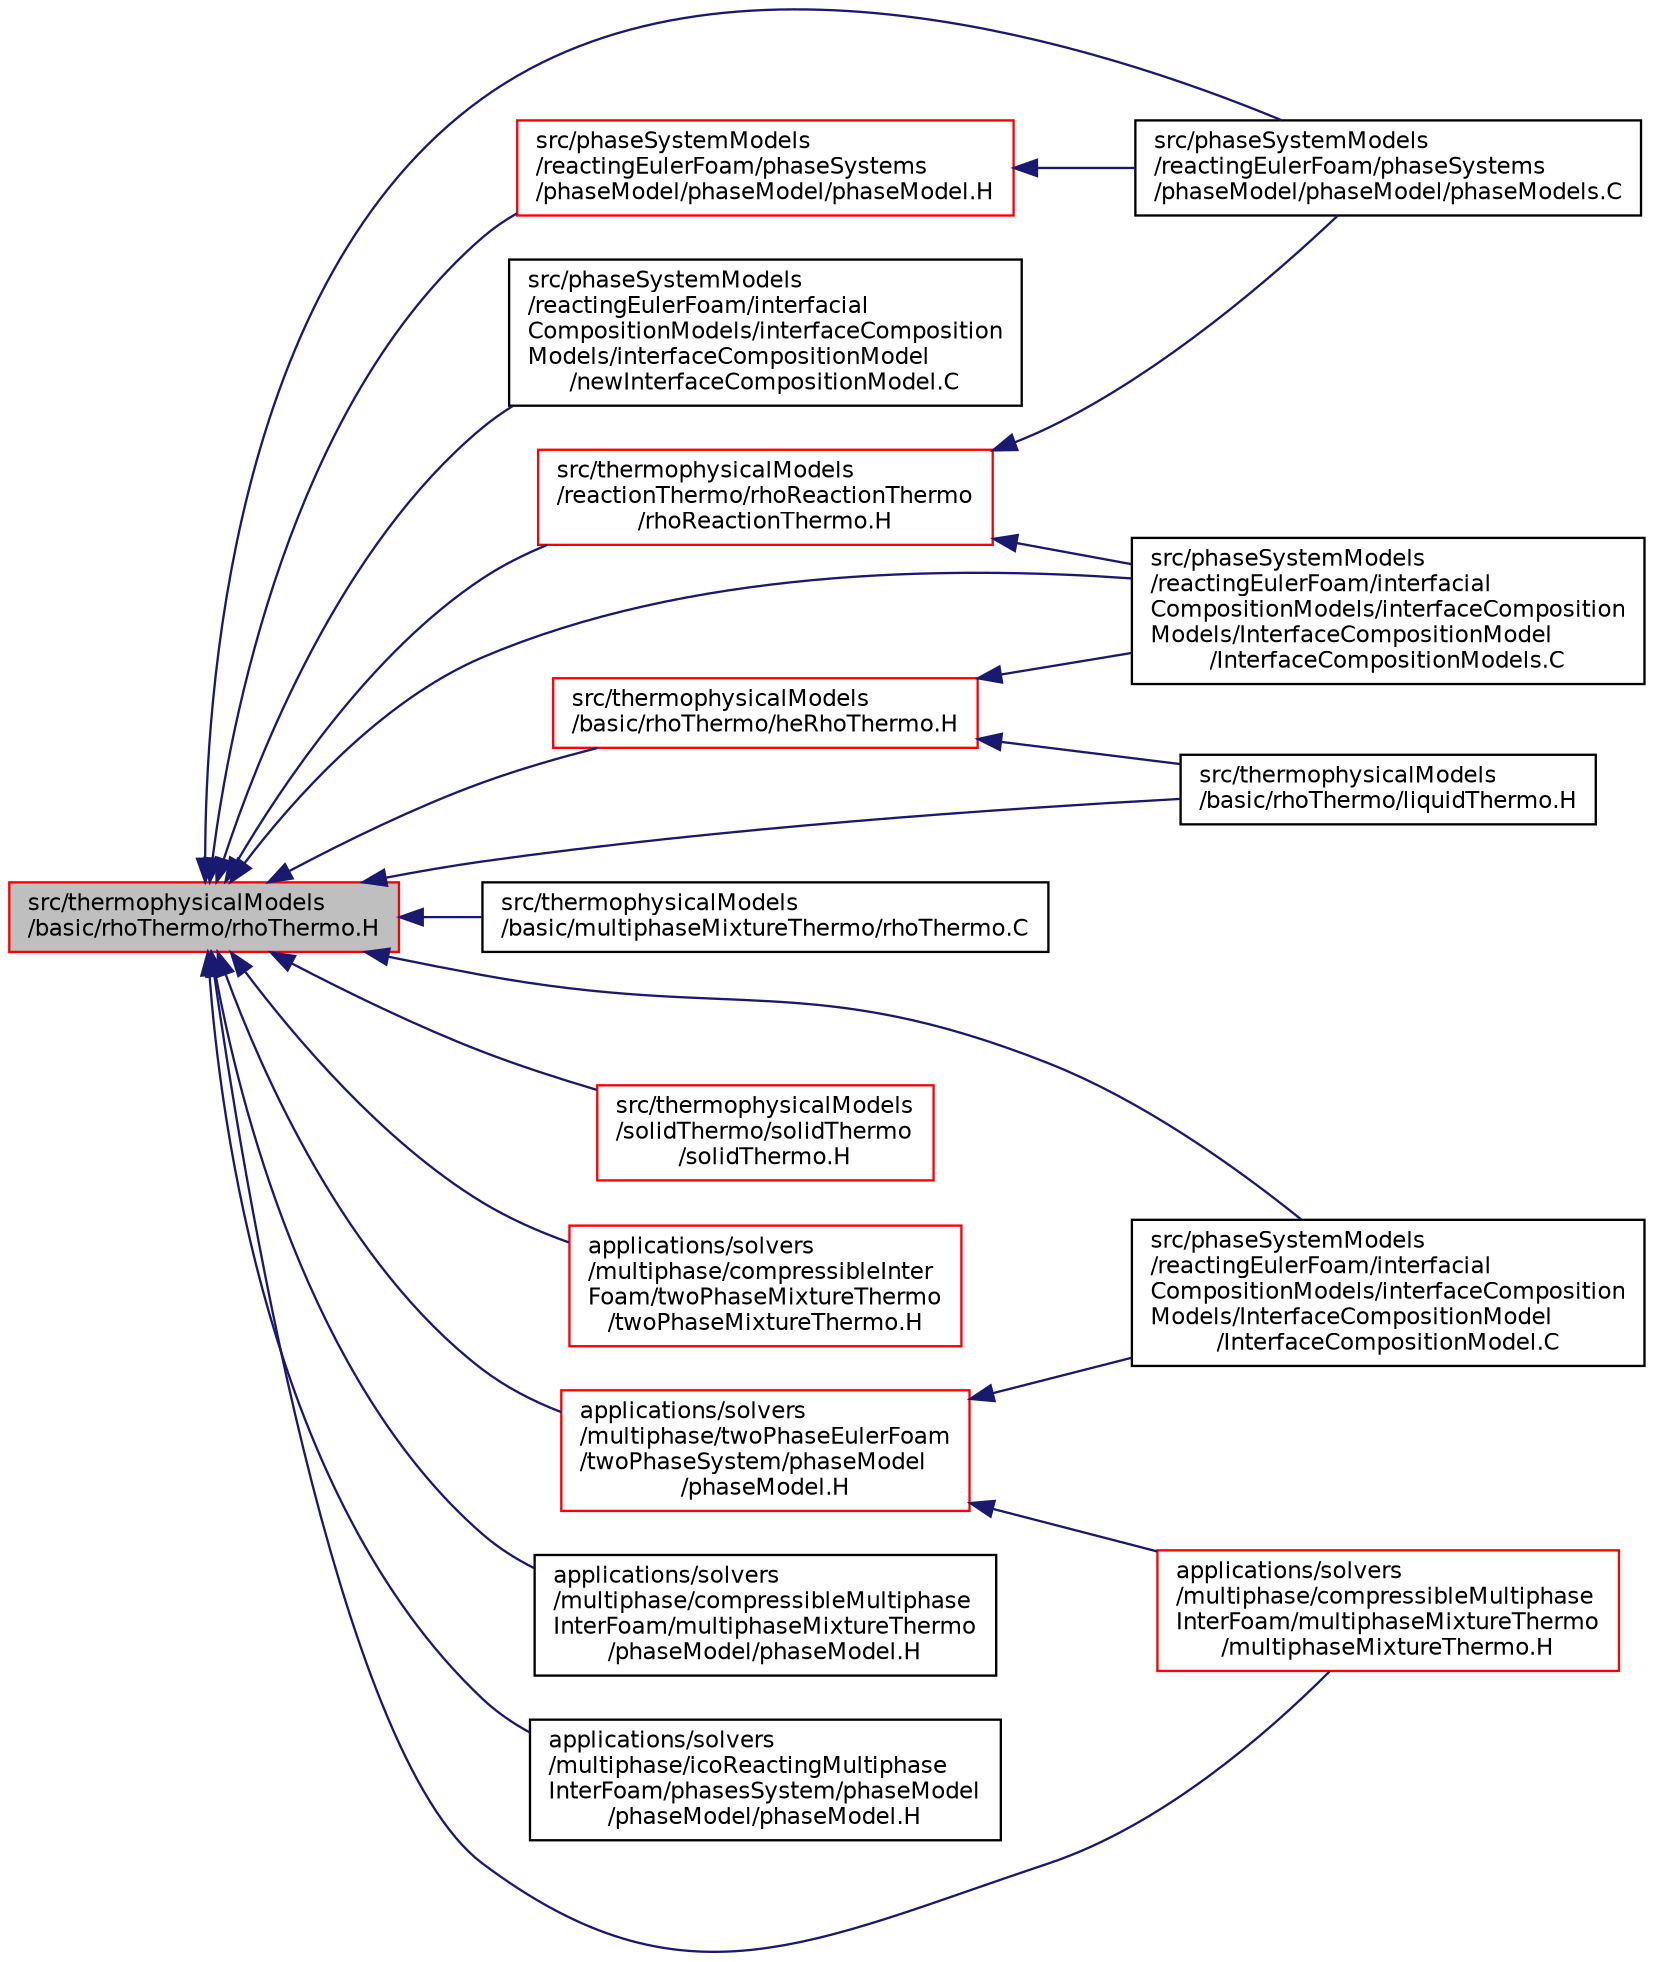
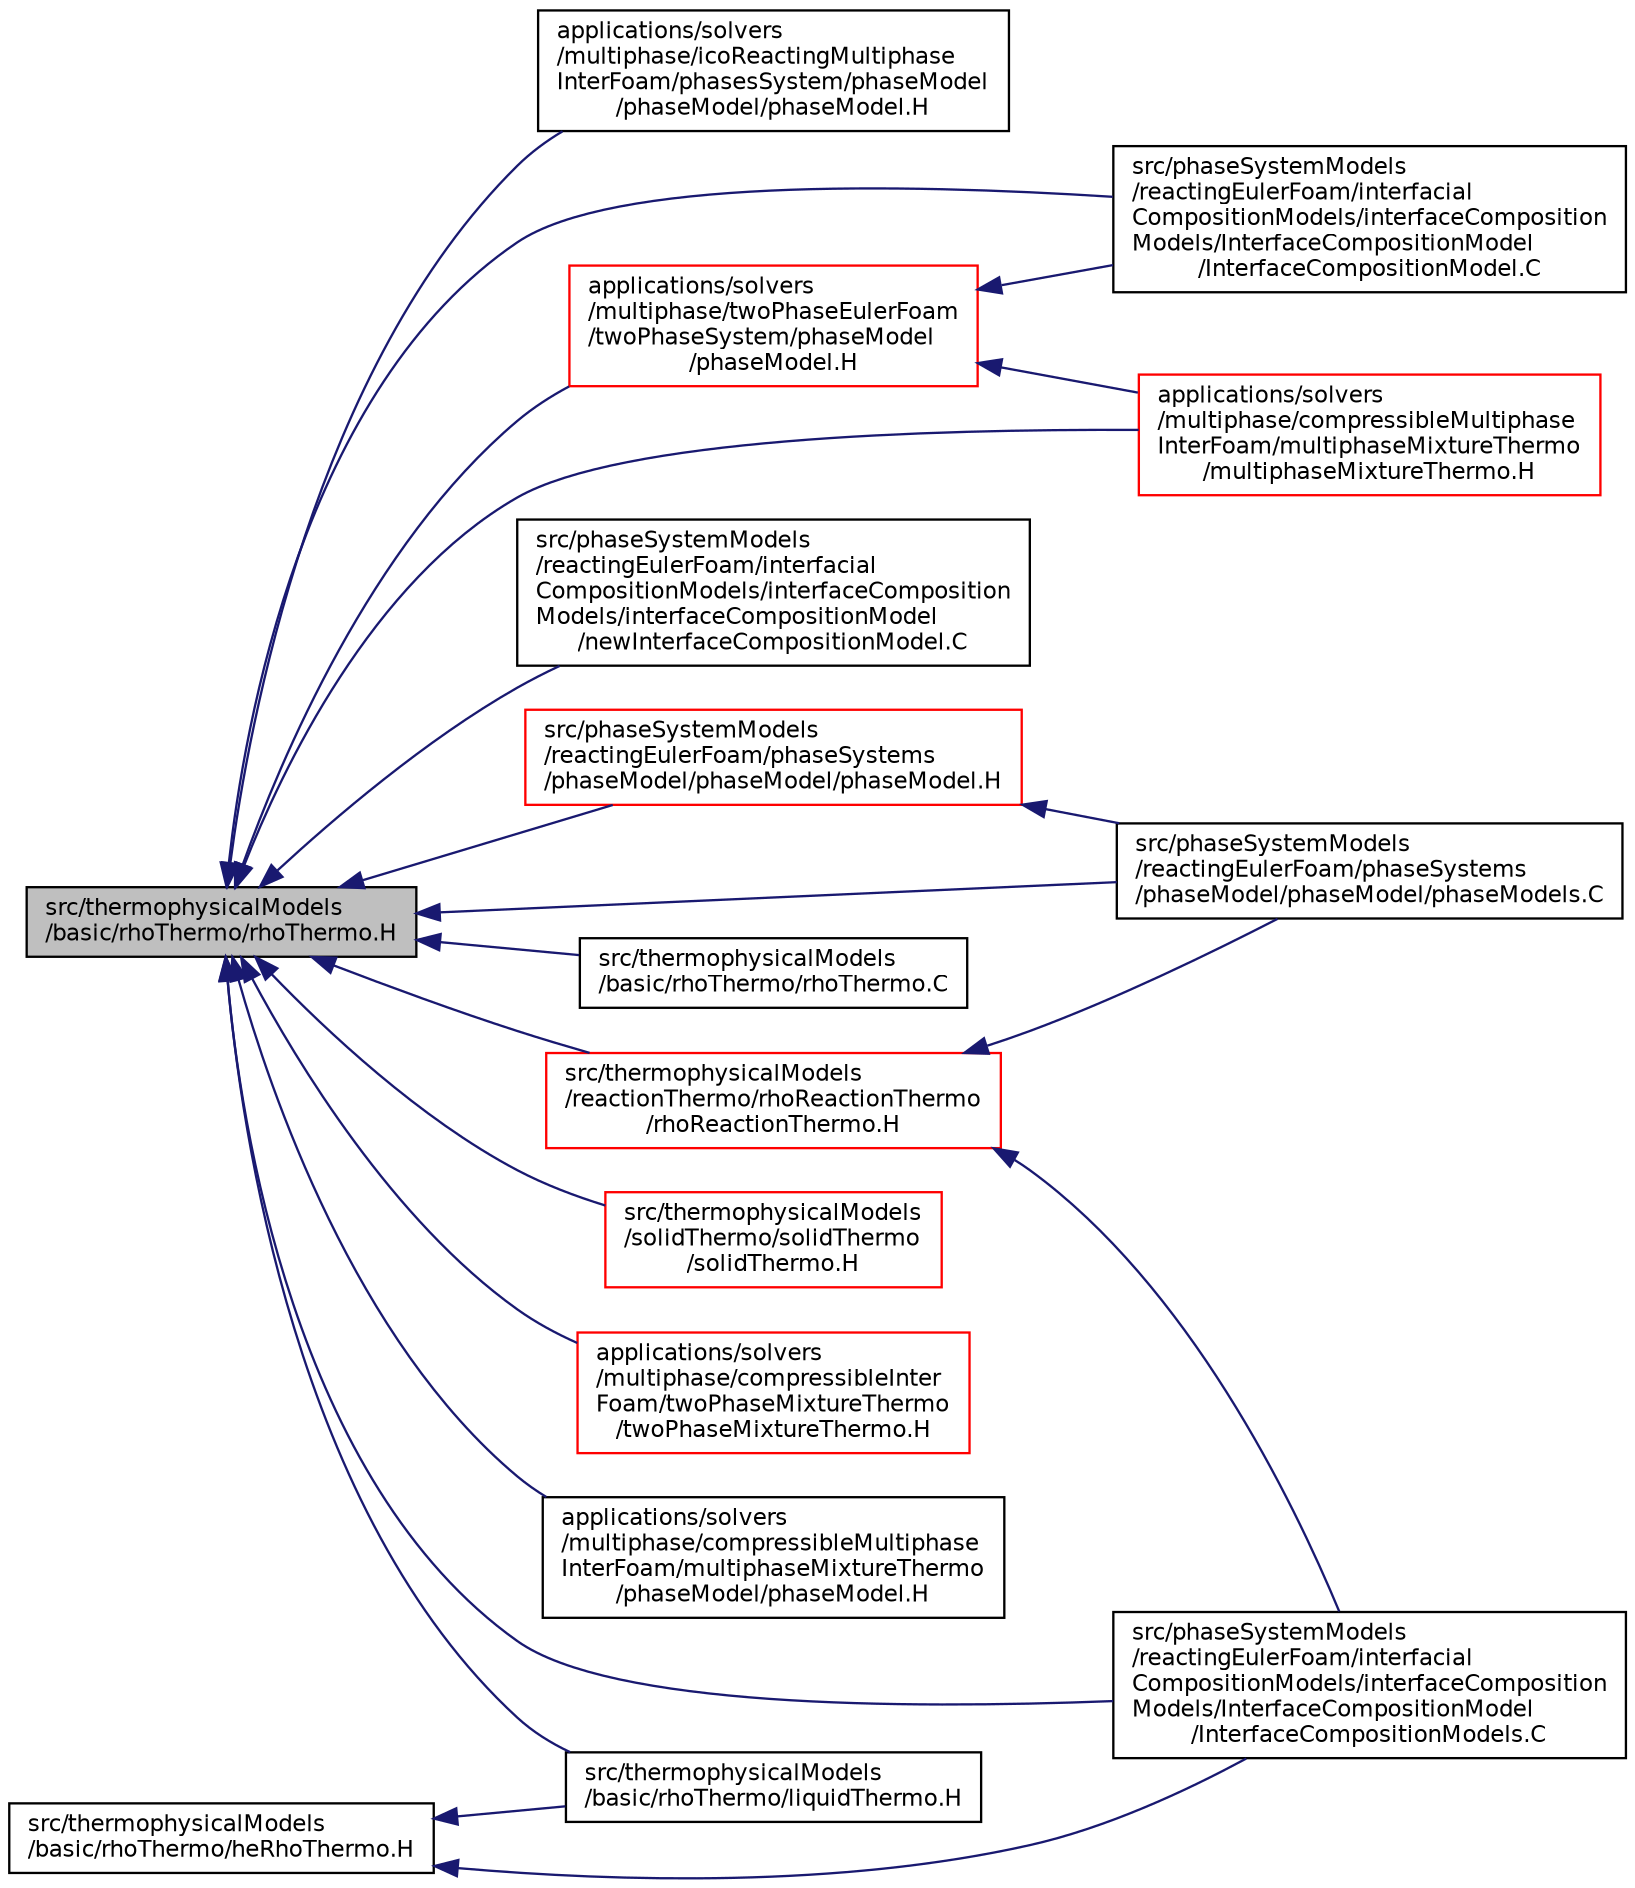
(765, 713) -> (222, 1838)
(439, 799) -> none
(204, 917) -> (222, 922)
(765, 917) -> (774, 973)
